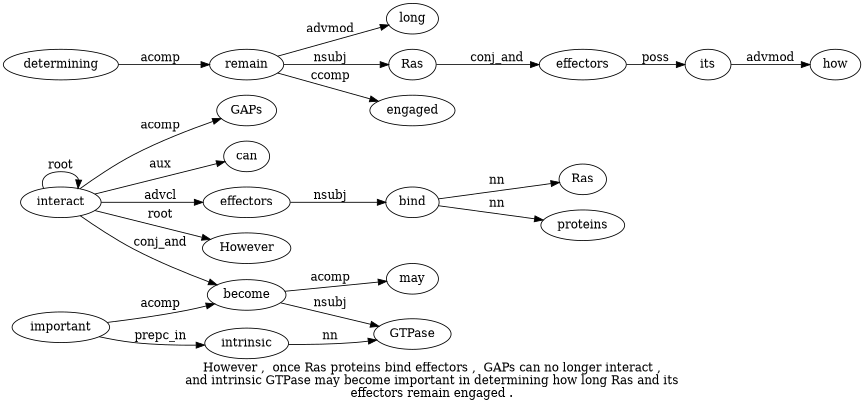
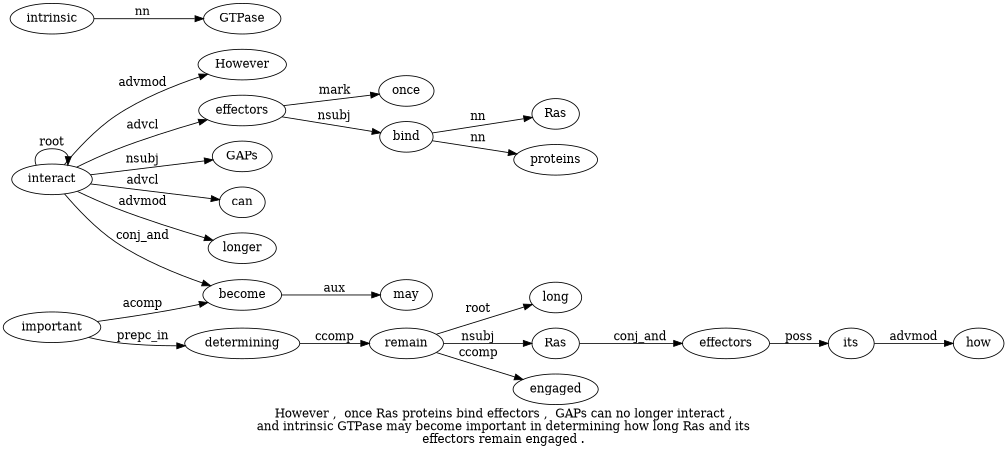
(330, 29) -> (478, 309)
(160, 58) -> (335, 337)
none -> (406, 91)
(160, 125) -> (143, 159)
(160, 164) -> (143, 181)
(160, 215) -> (143, 83)
none -> (242, 248)
(330, 278) -> (335, 289)
(326, 314) -> none
(147, 344) -> (132, 344)
